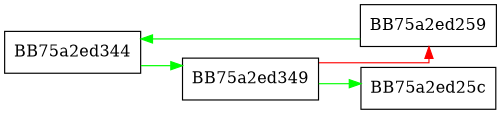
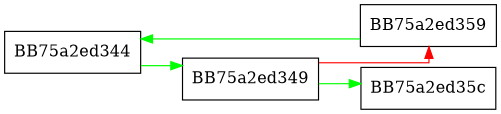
(428, 26) -> (428, 26)
(428, 88) -> (428, 88)
